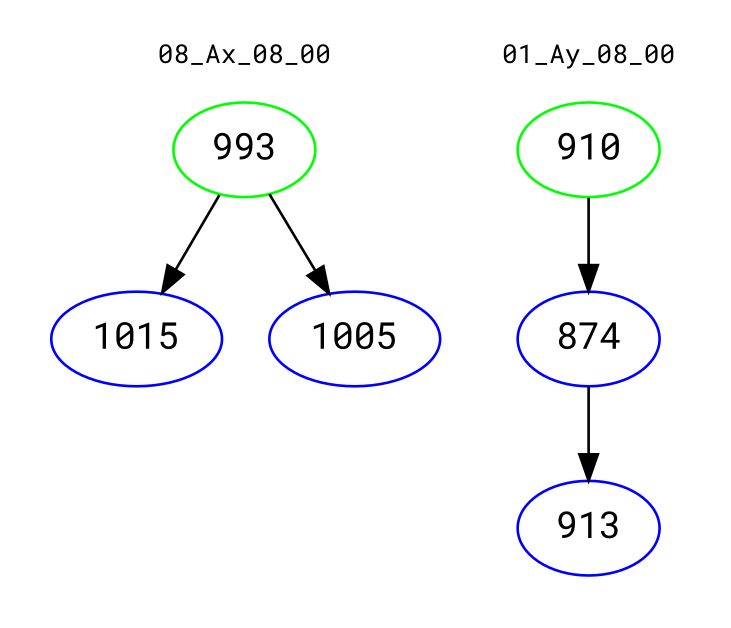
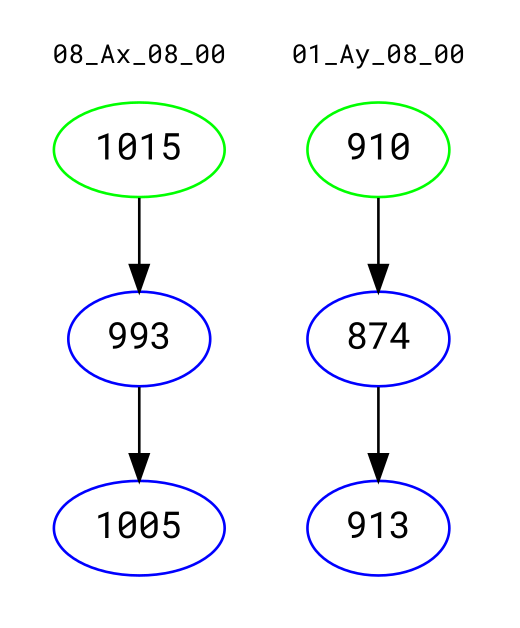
(244, 150) -> (139, 339)
(197, 232) -> (139, 231)
(137, 339) -> (139, 150)
